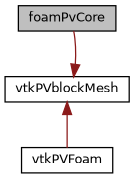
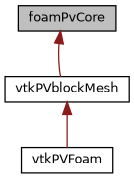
(76, 48) -> (59, 60)
